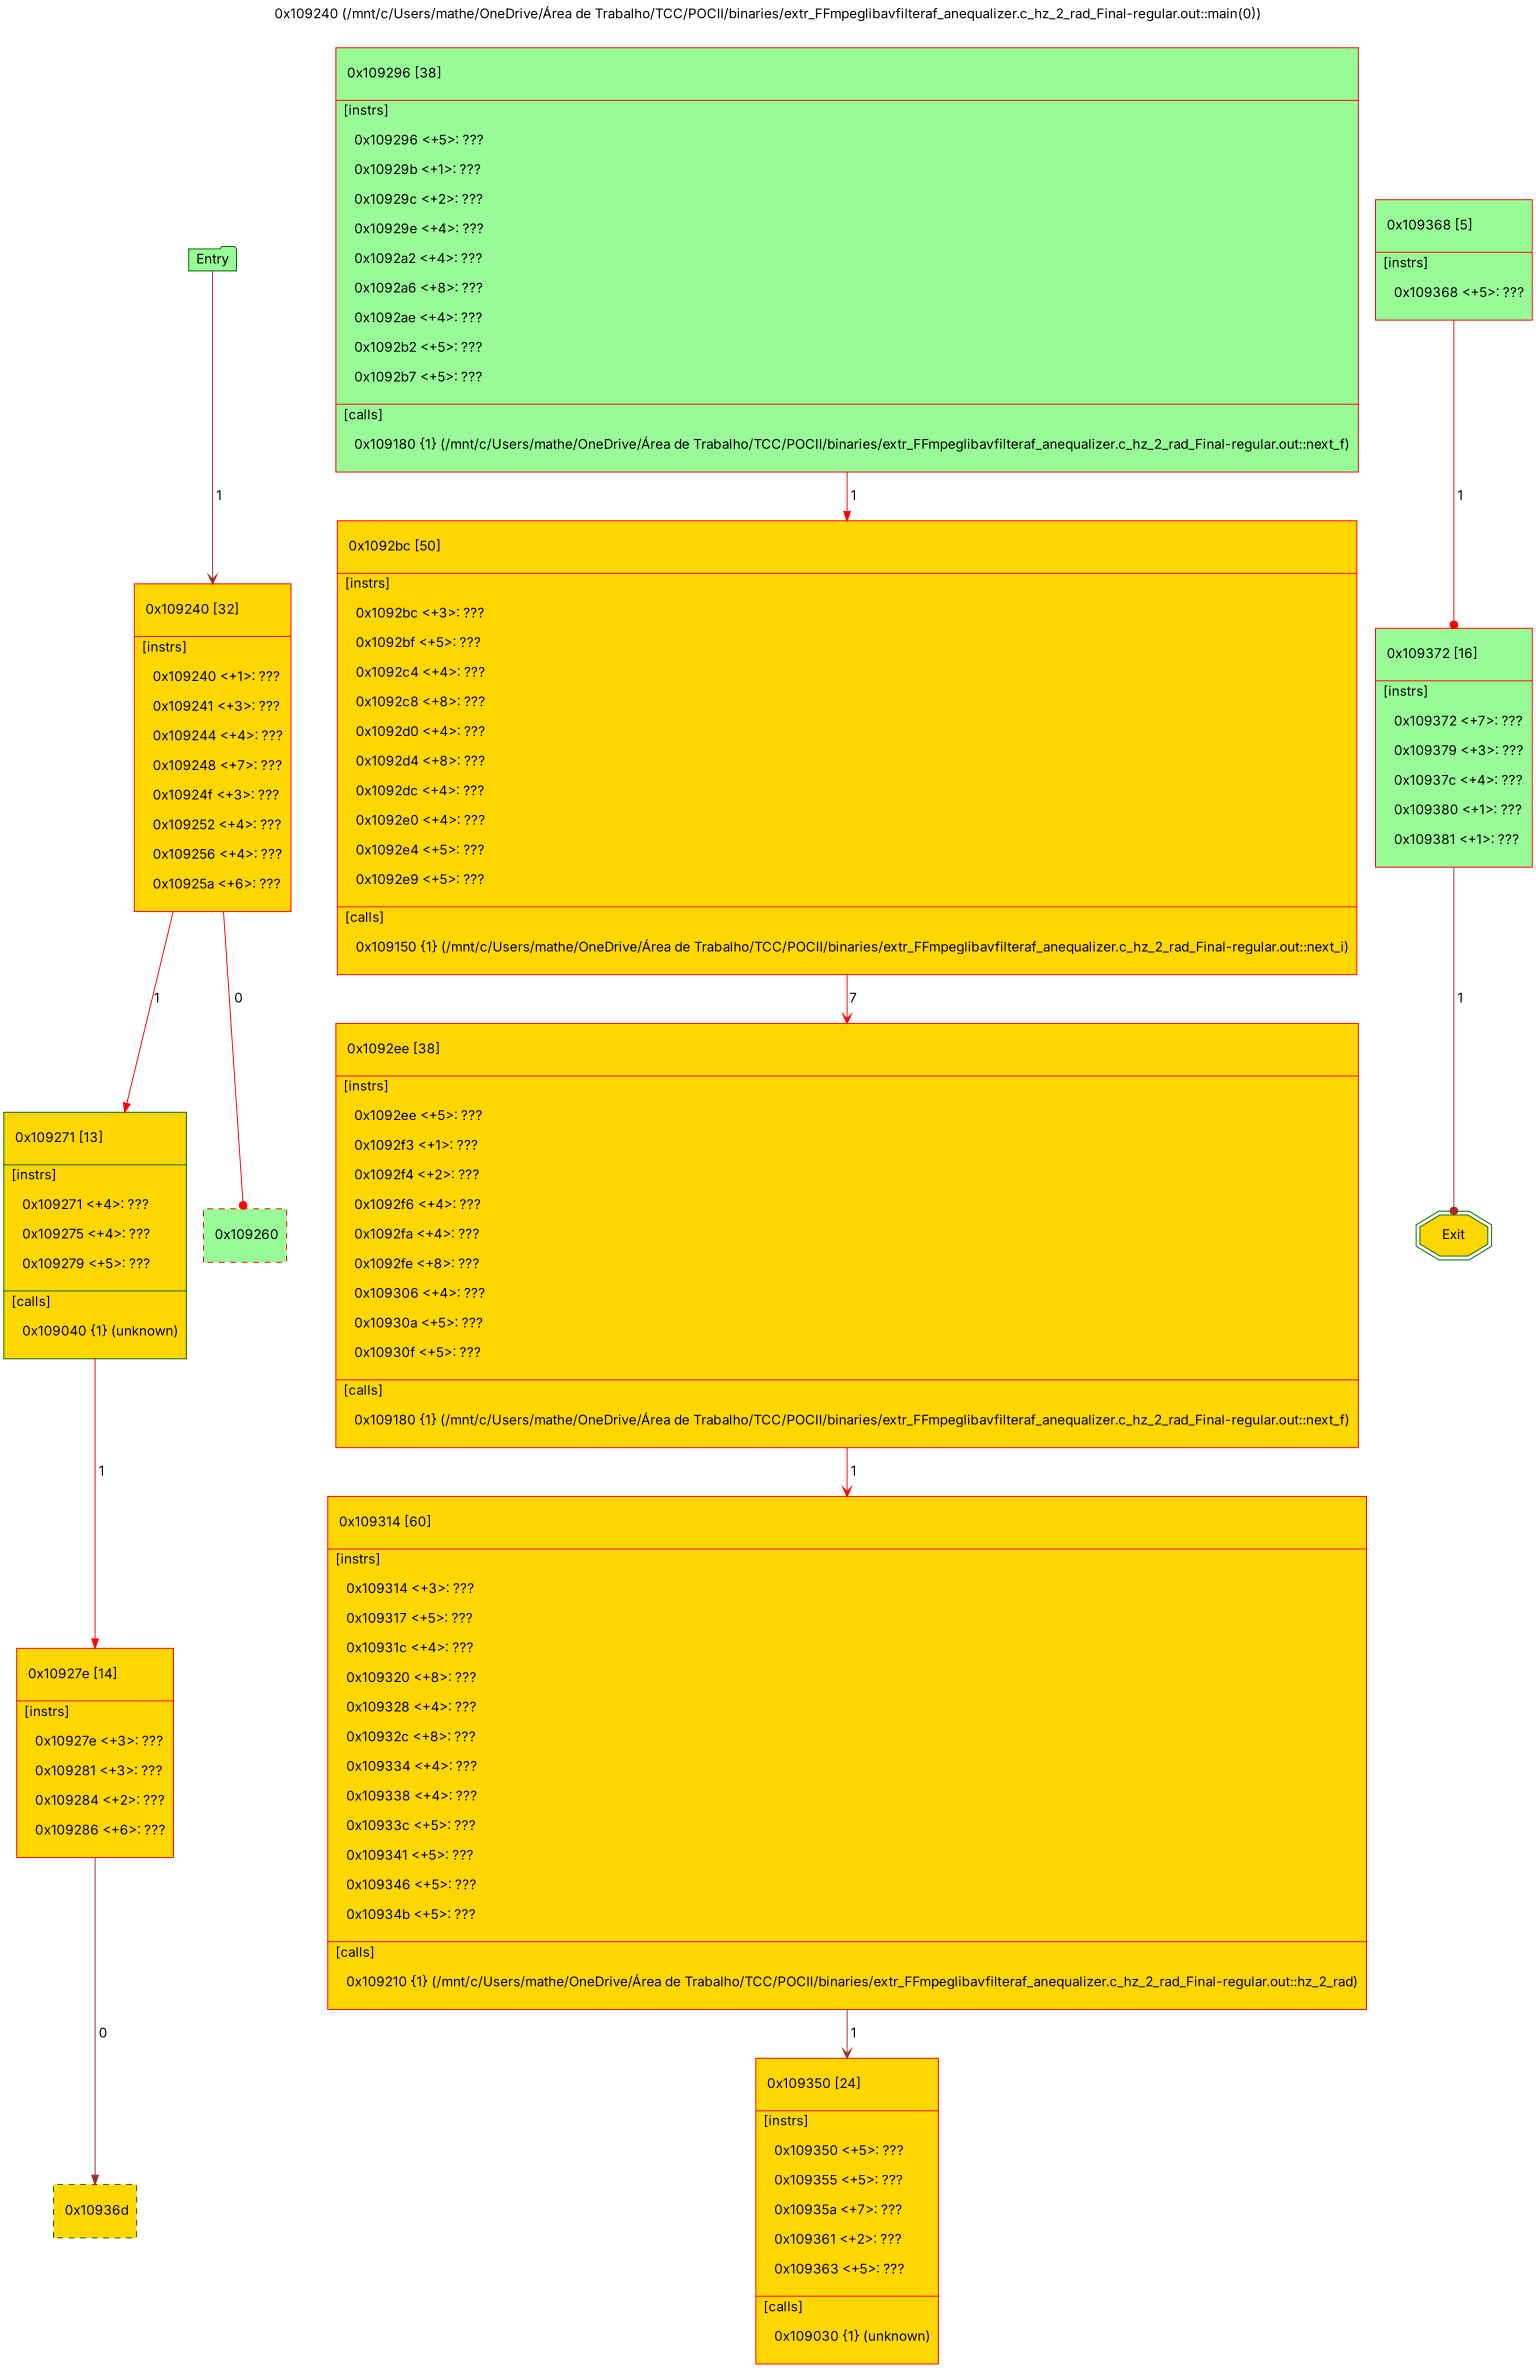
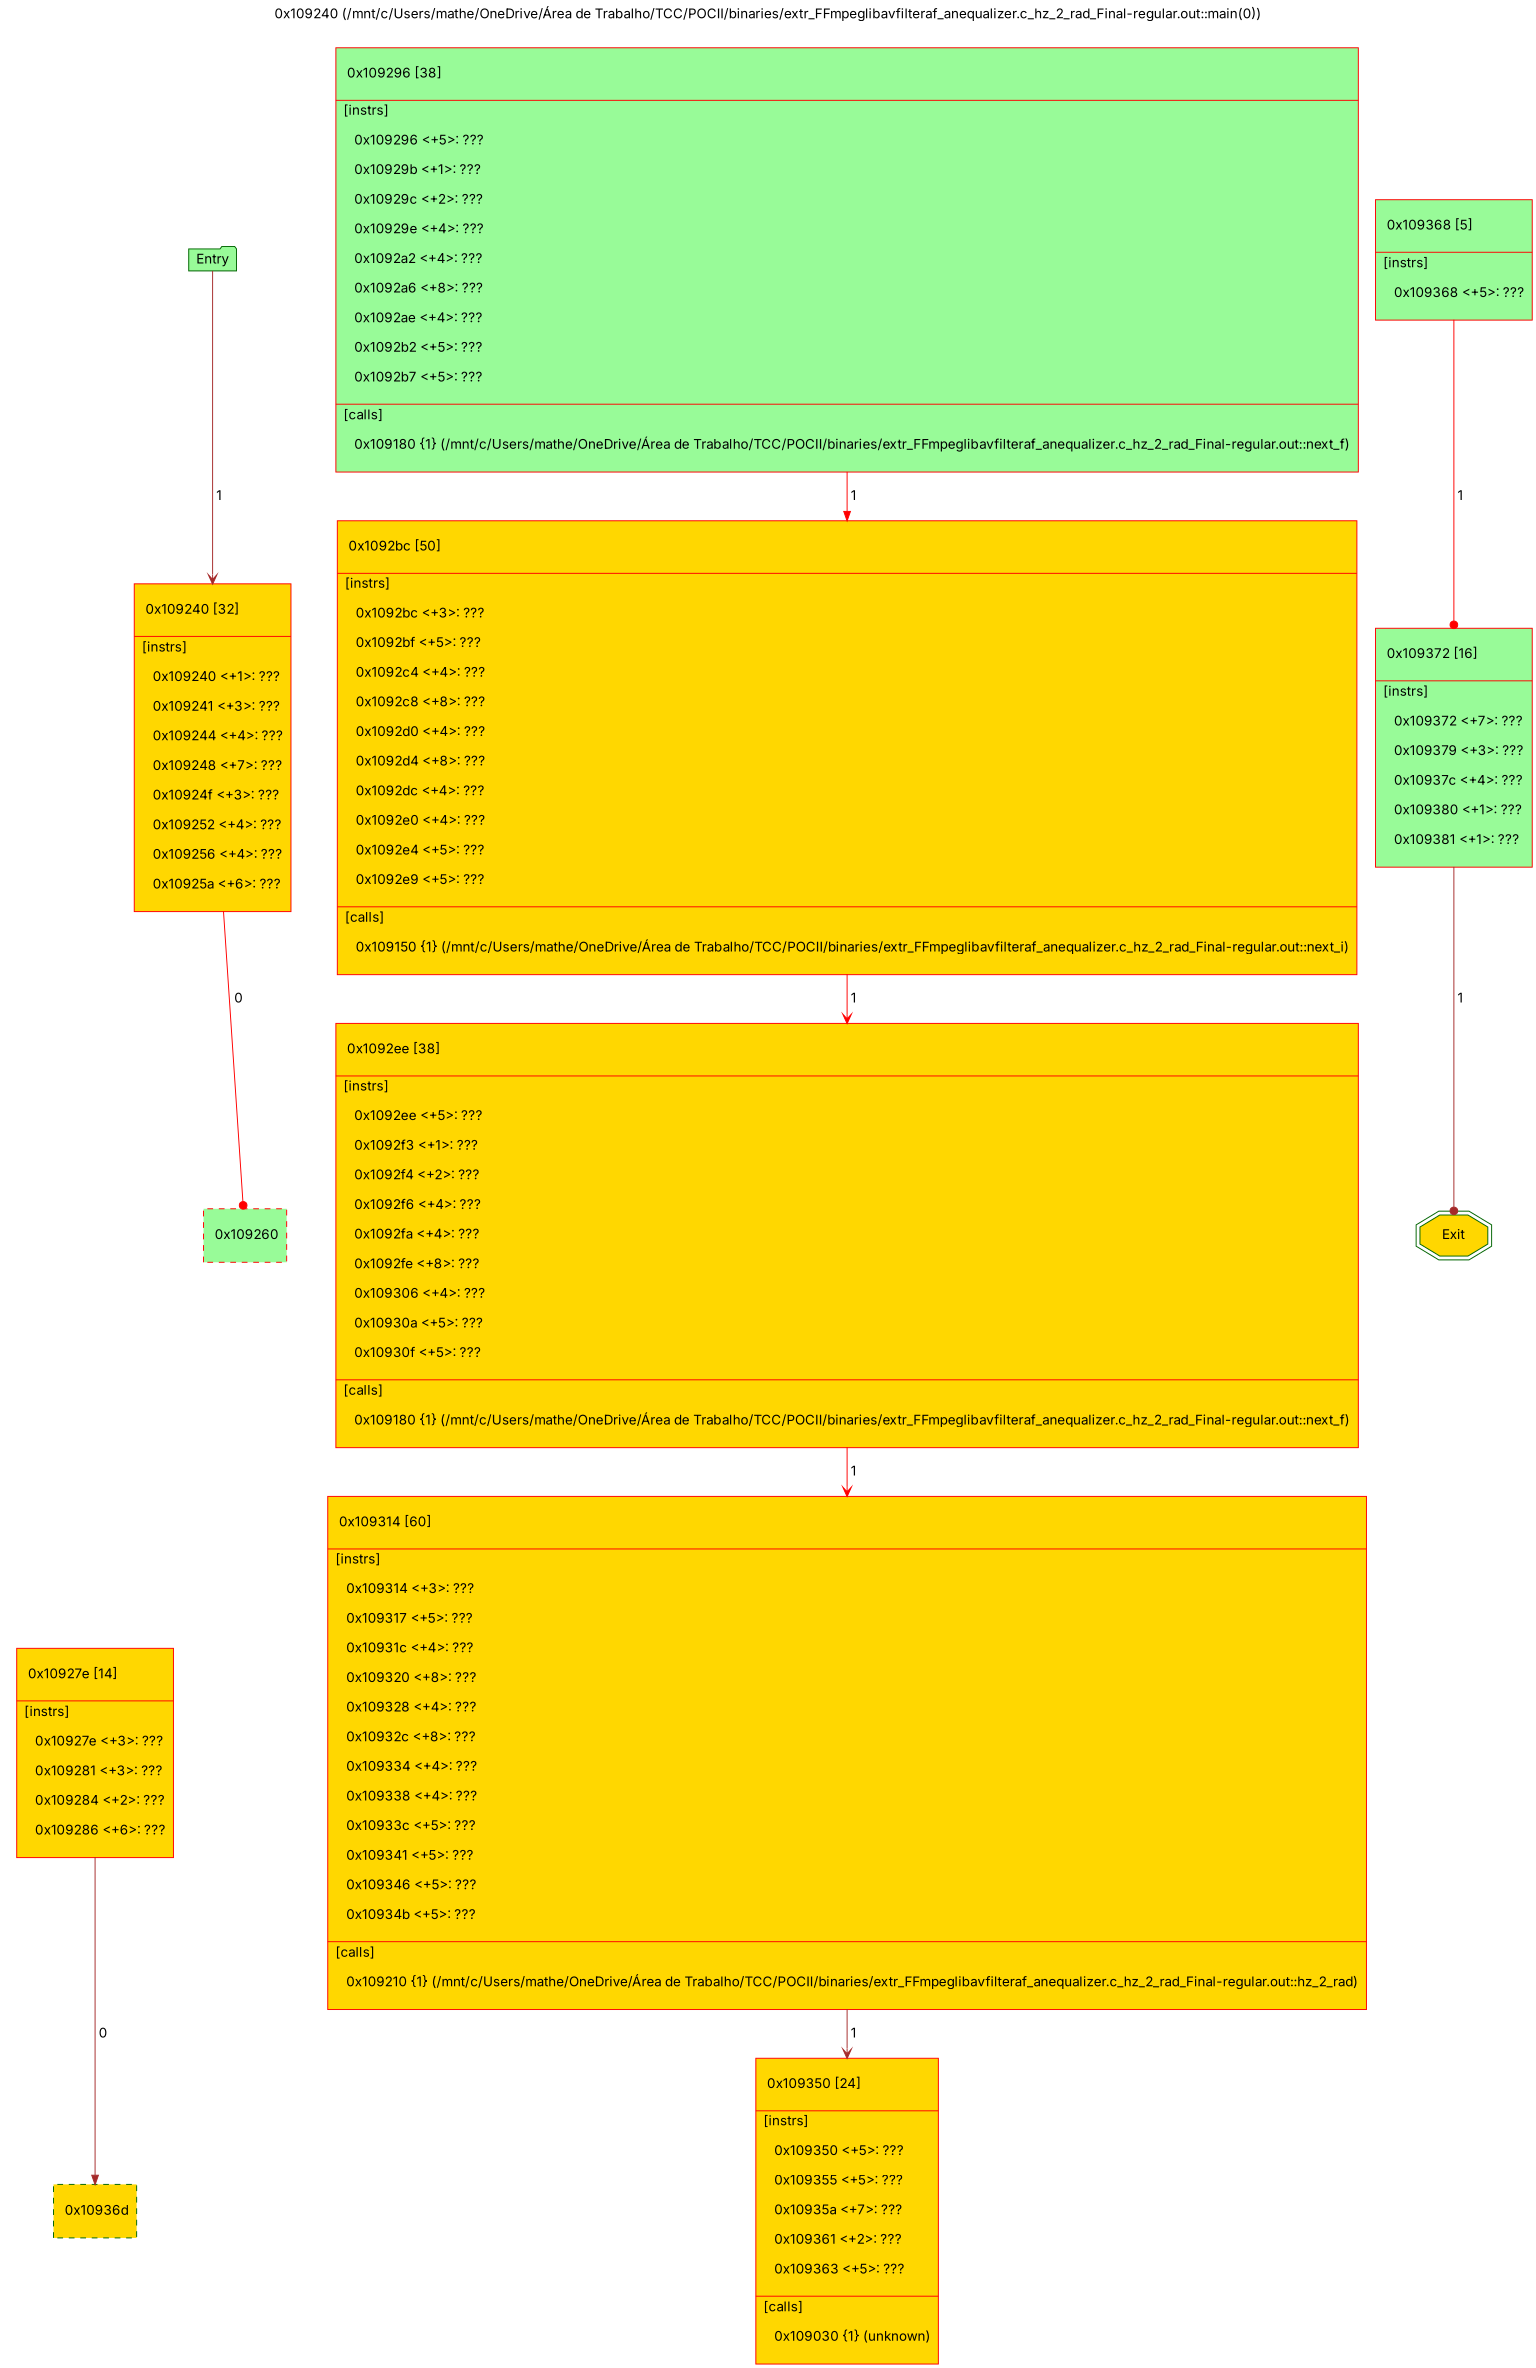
(852, 999) -> (852, 999)
(95, 1236) -> none
